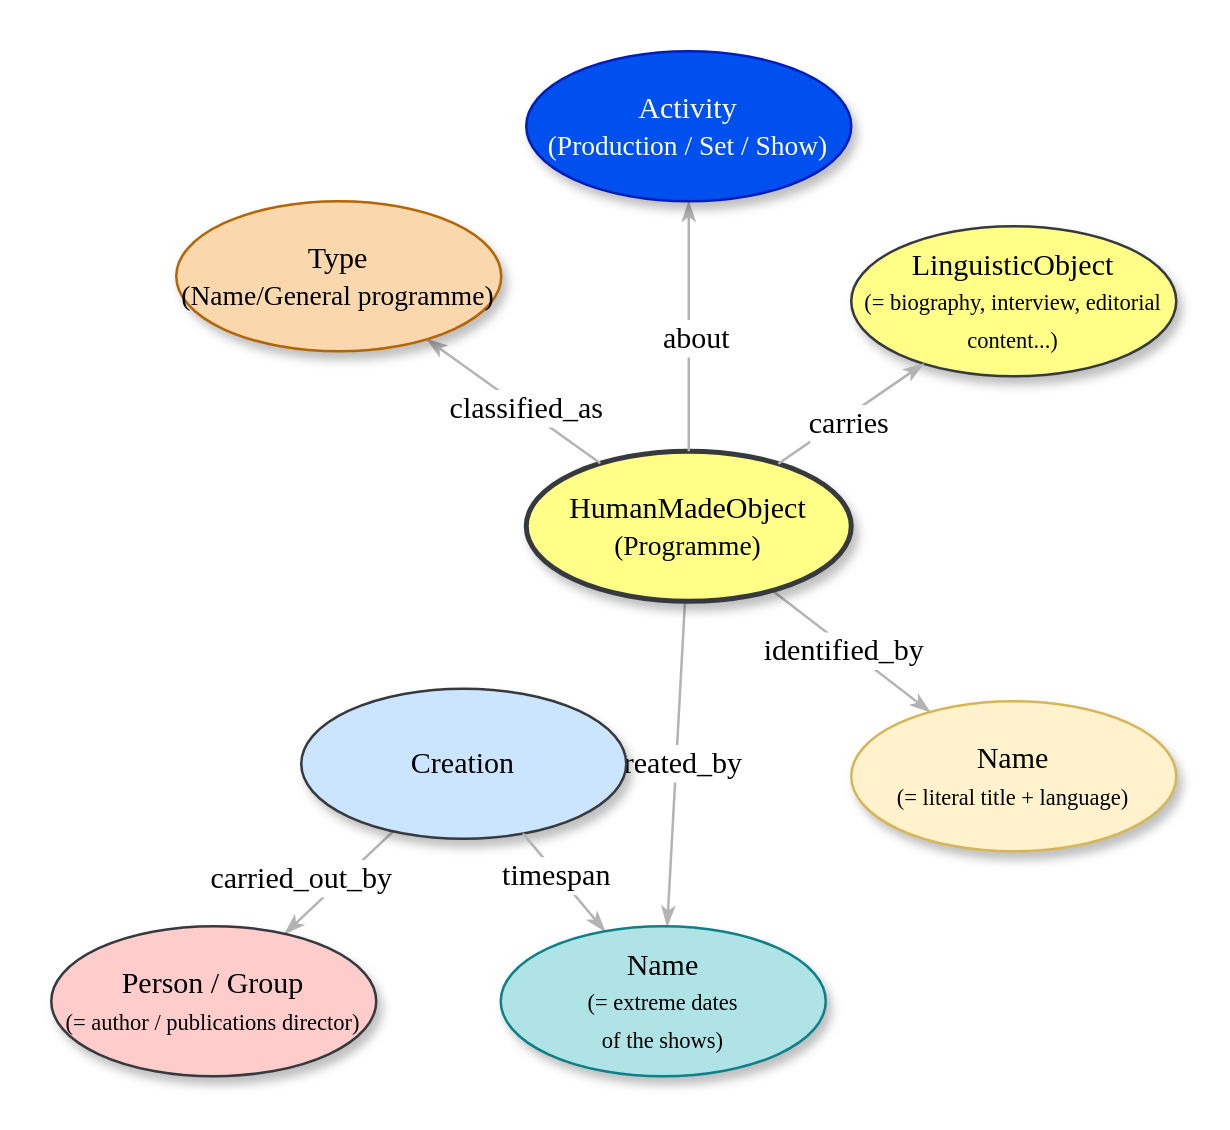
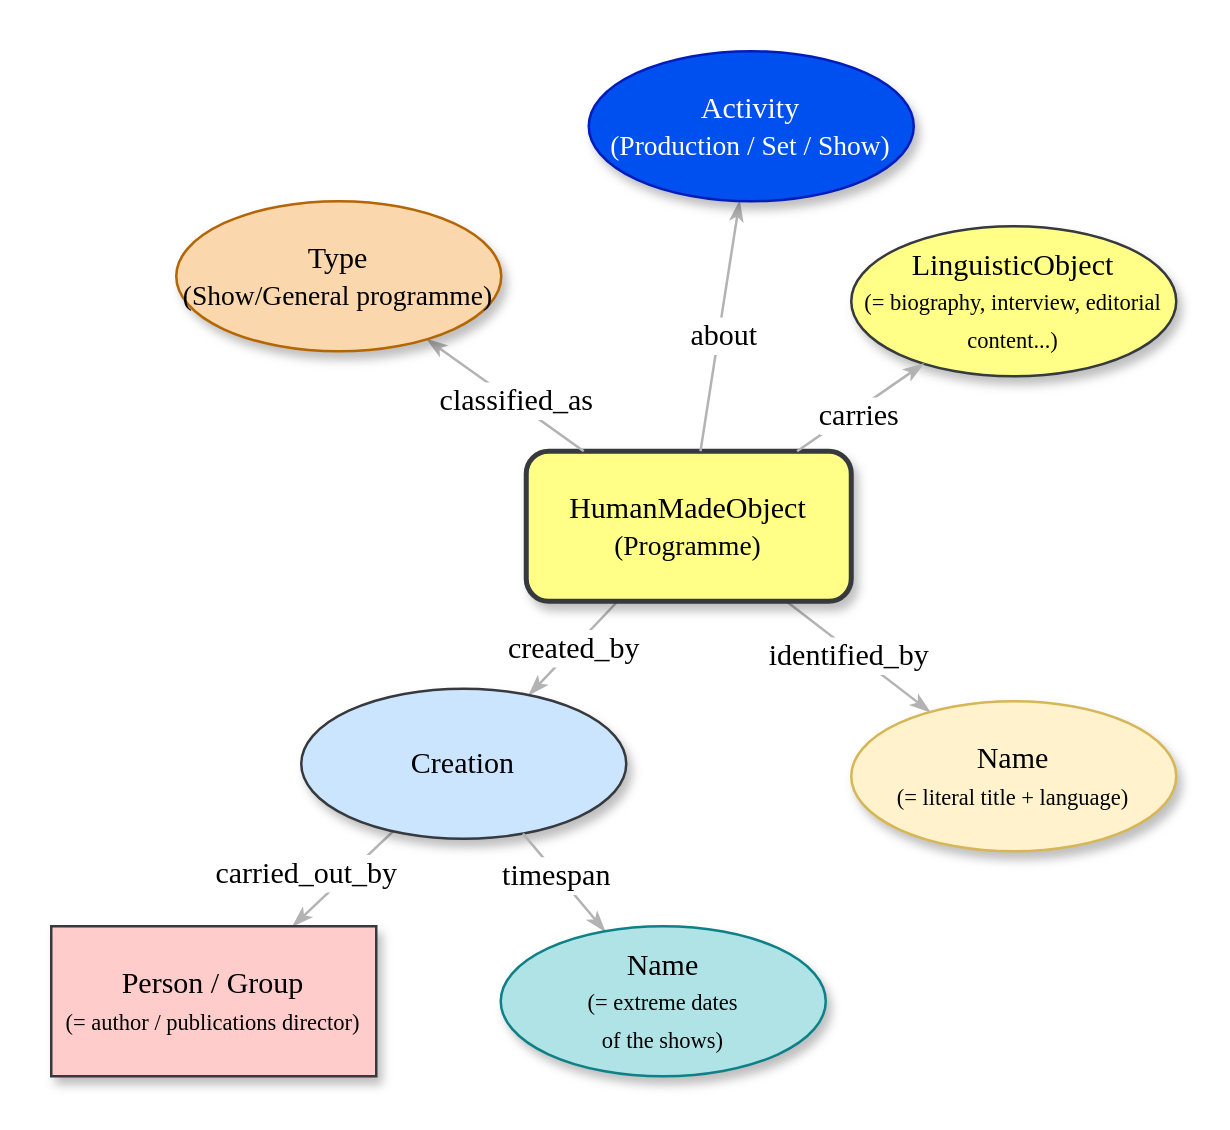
(689, 126) -> (751, 126)
(339, 276) -> (339, 276)
(689, 526) -> (689, 526)
(676, 765) -> (571, 651)
(214, 1001) -> (214, 1001)
